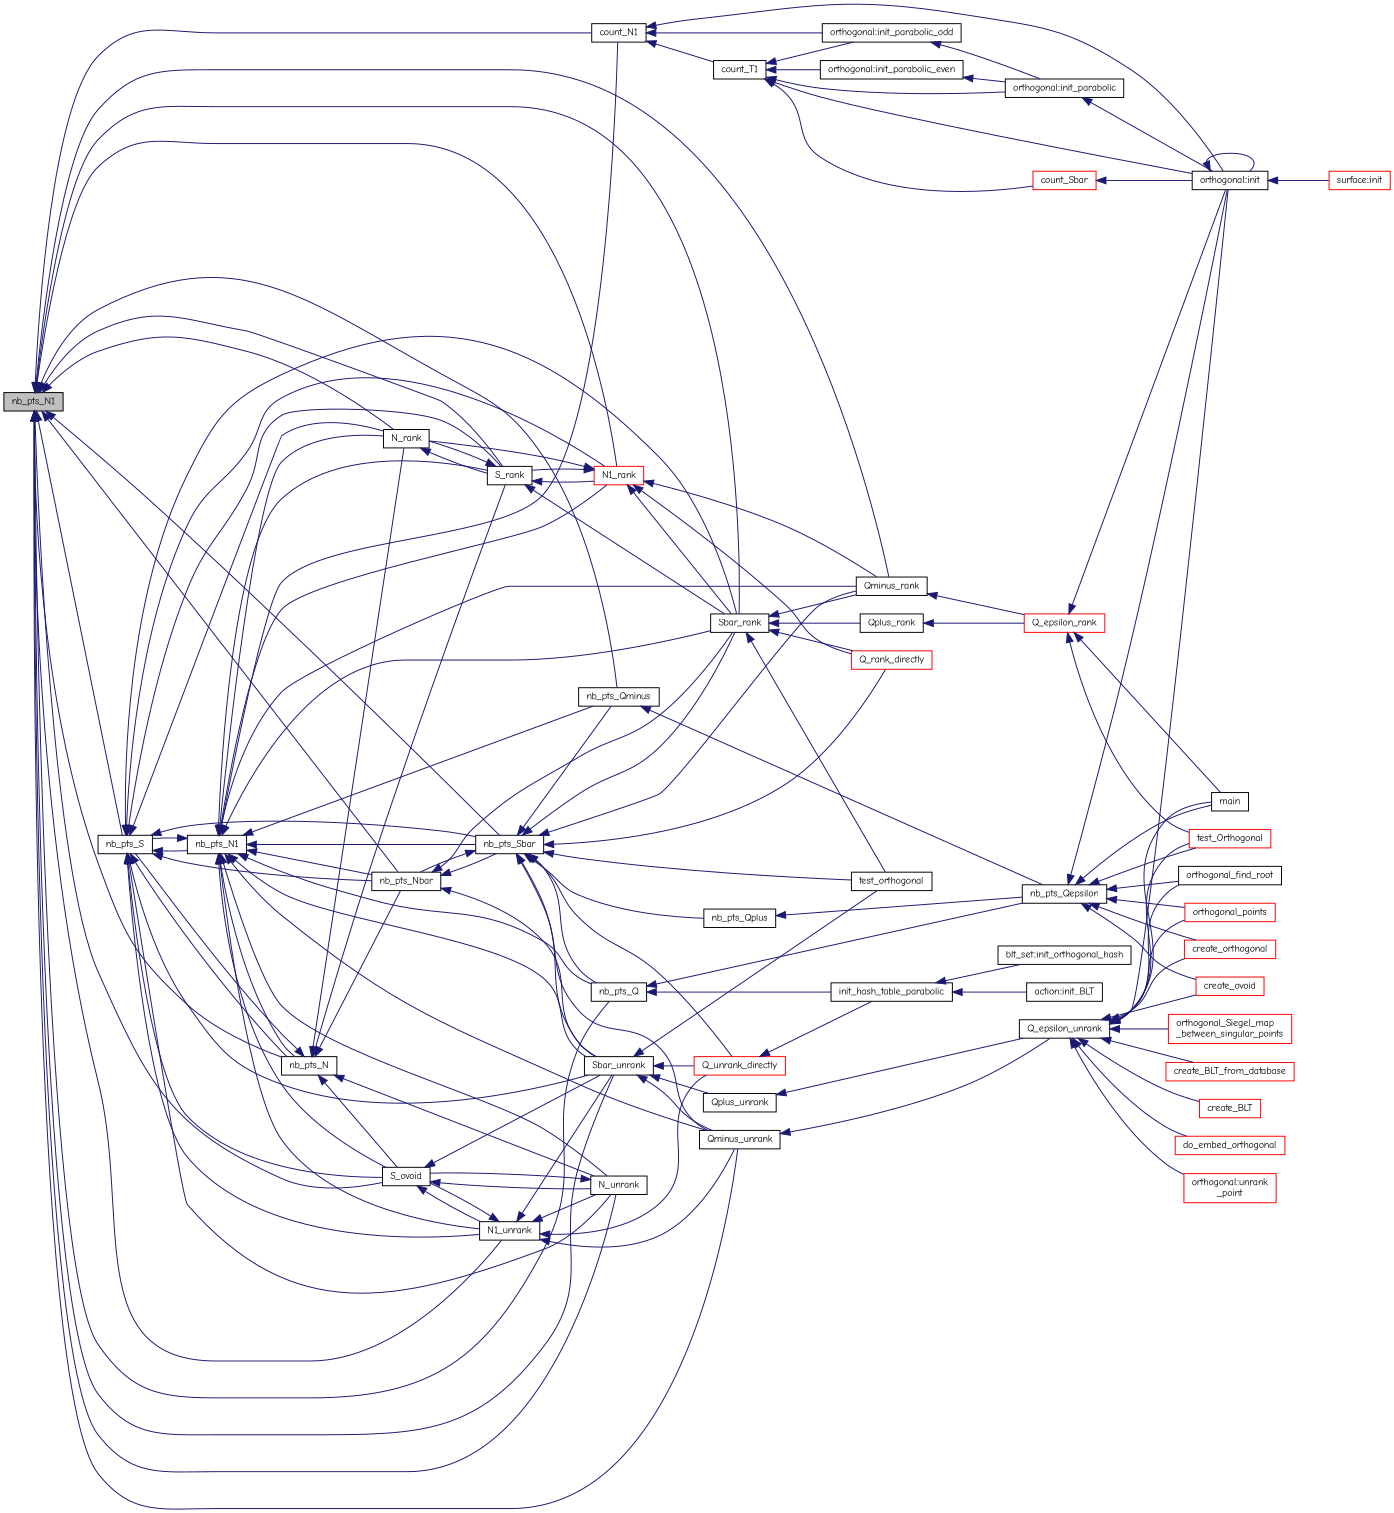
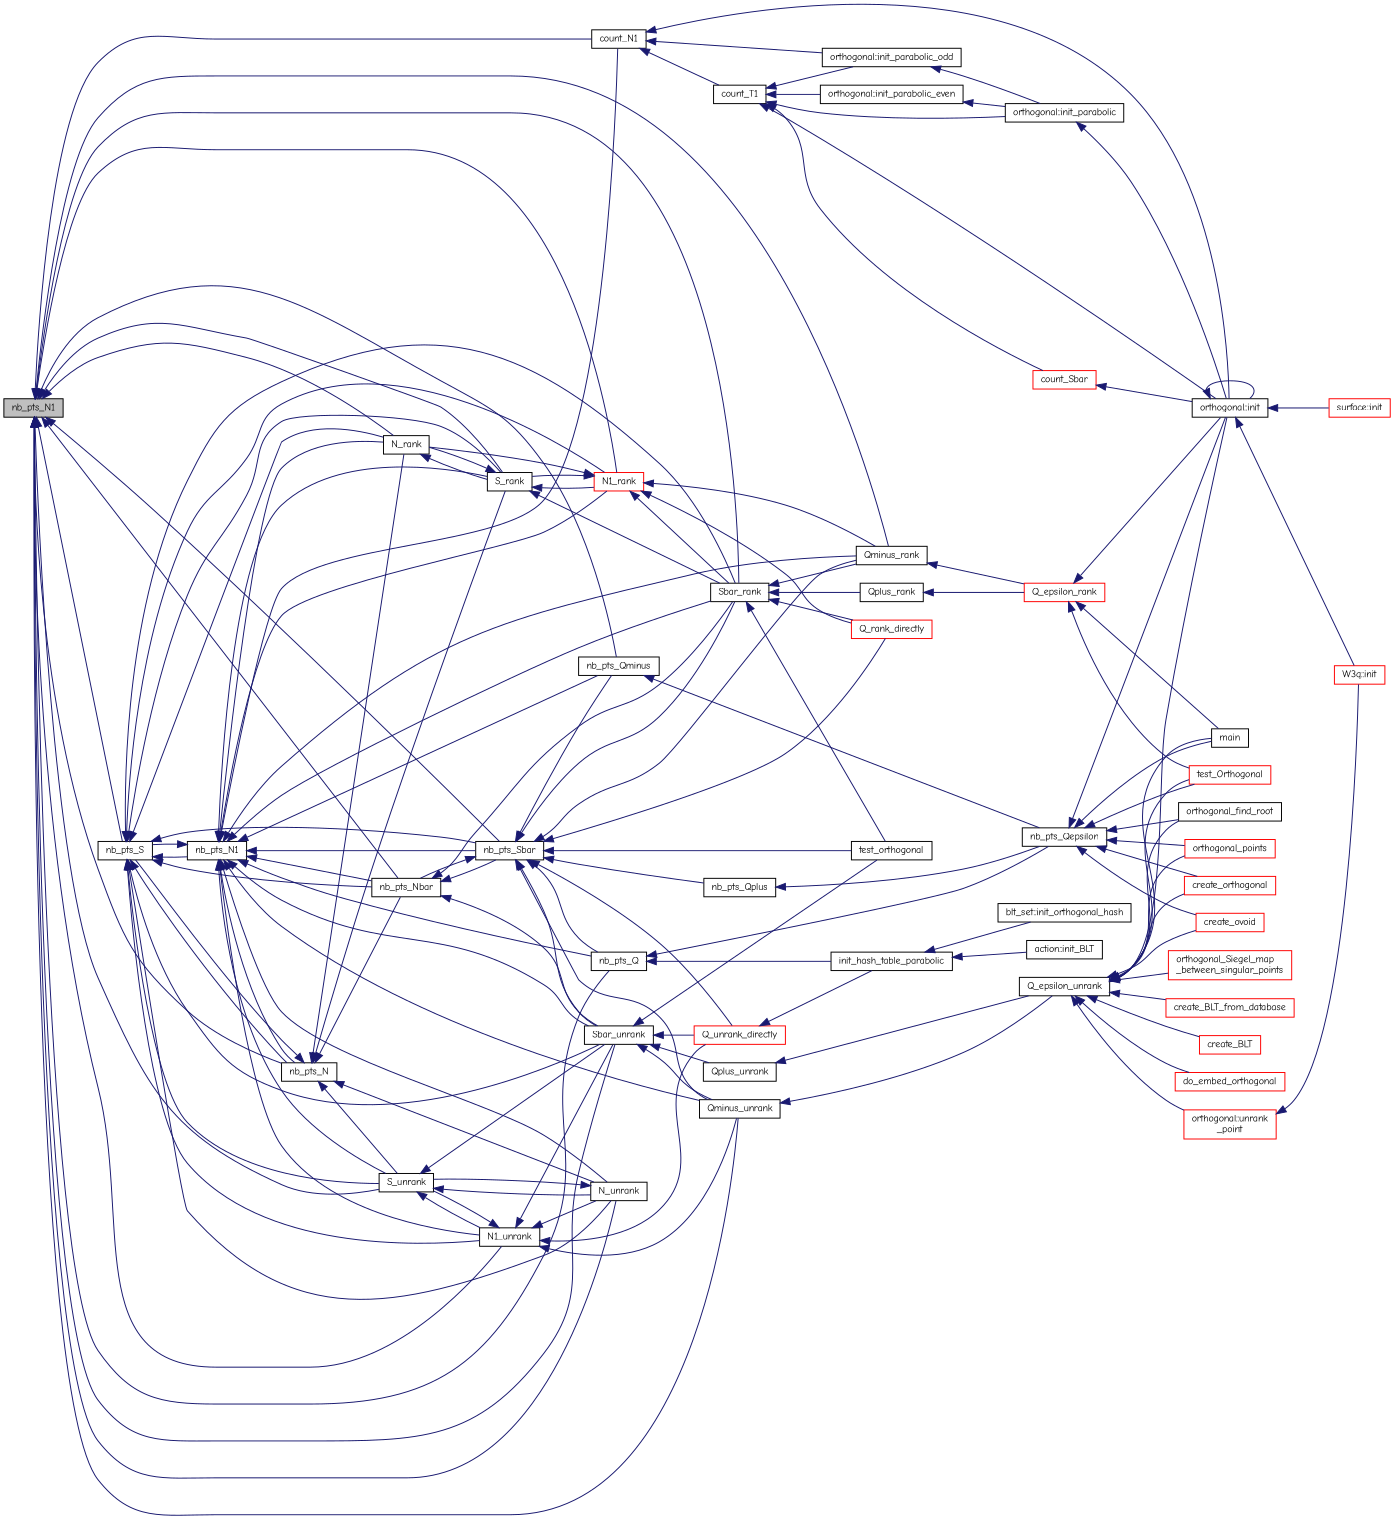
none -> (1360, 675)
(406, 1177) -> (406, 1183)
